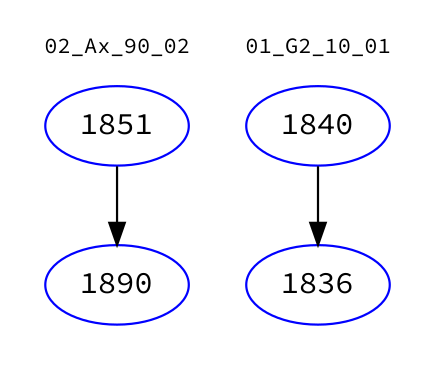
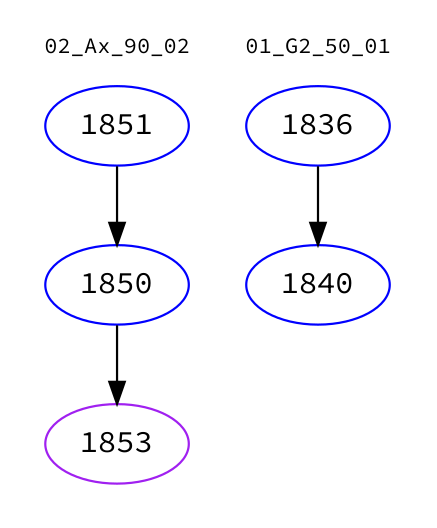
(319, 47) -> (319, 47)
(318, 195) -> (318, 195)
(117, 285) -> (117, 285)
none -> (117, 444)
